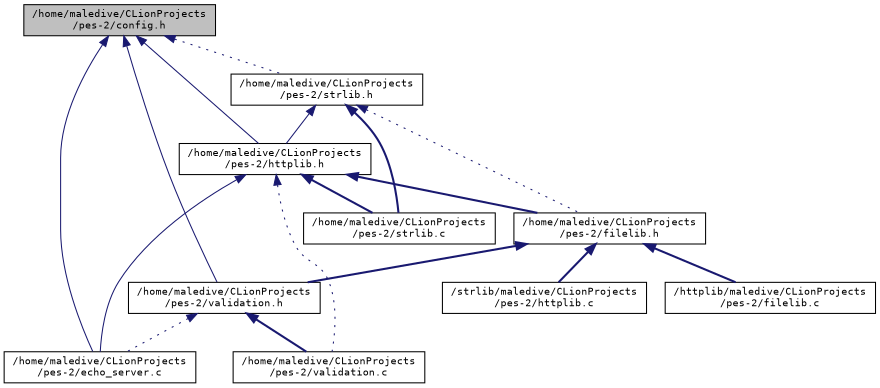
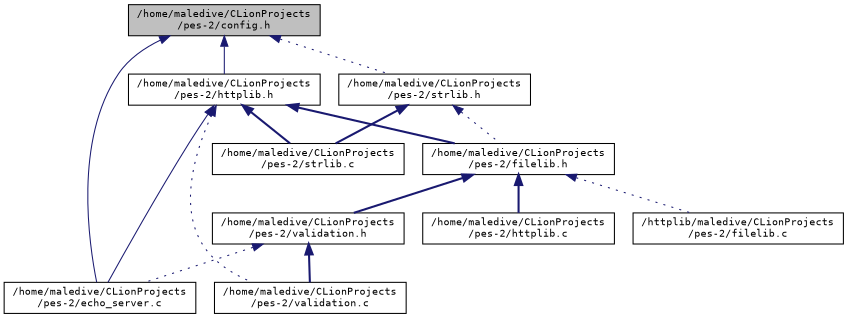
(298, 128) -> none
(166, 166) -> none
(695, 265) -> (633, 195)
(544, 298) -> (519, 228)
